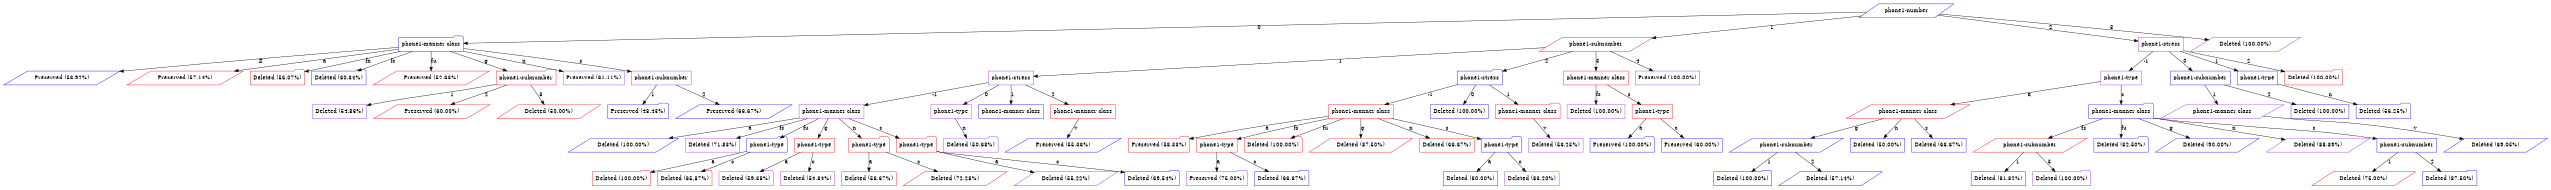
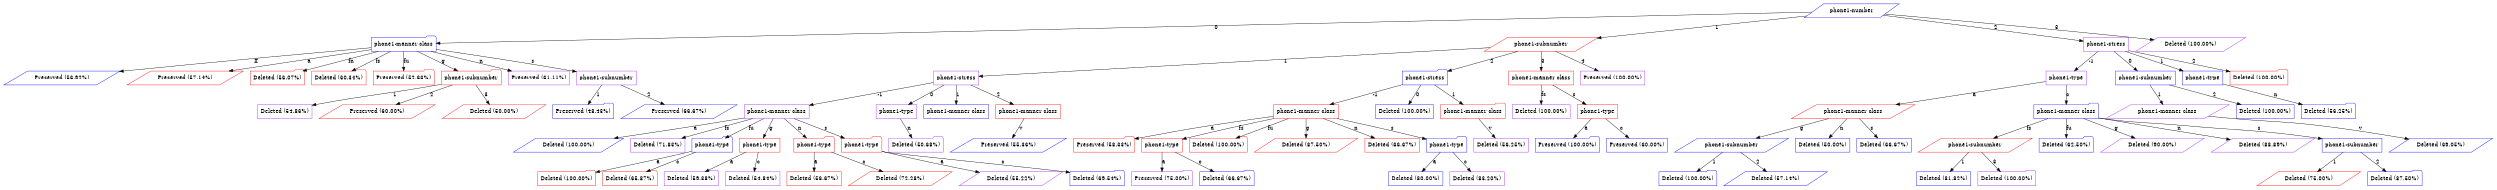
(339, 78) -> (339, 78)
(431, 78) -> (404, 78)
(2207, 145) -> (2152, 145)
